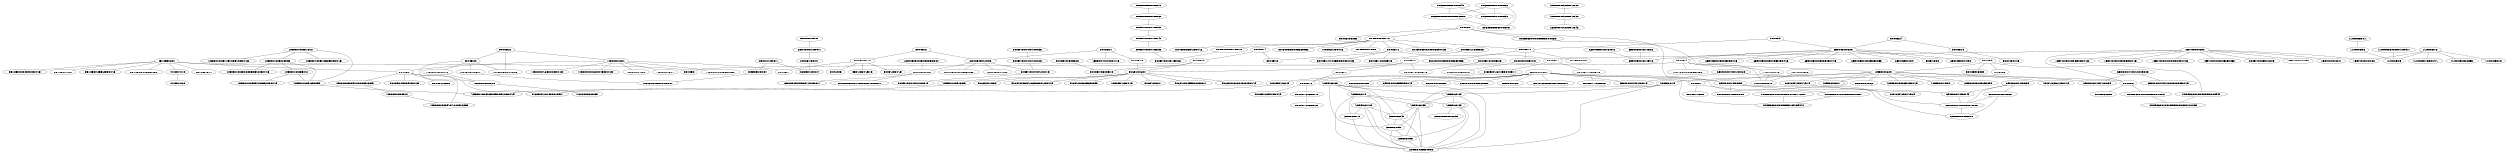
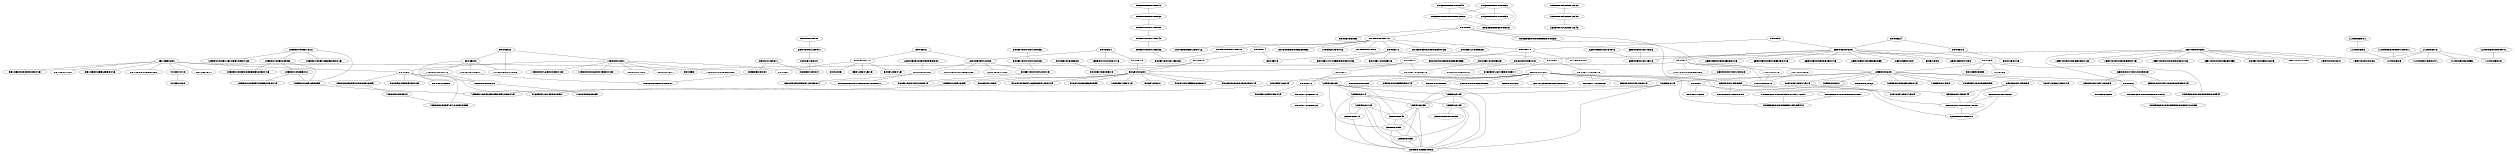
none -> (2493, 50)
(1915, 77) -> none
(1978, 83) -> (1978, 83)
